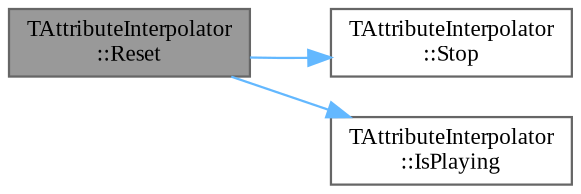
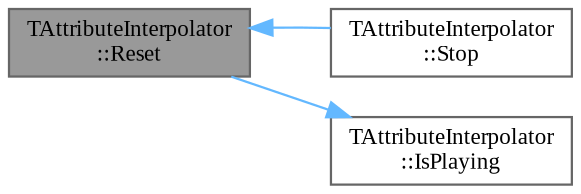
(279, 58) -> (302, 28)
